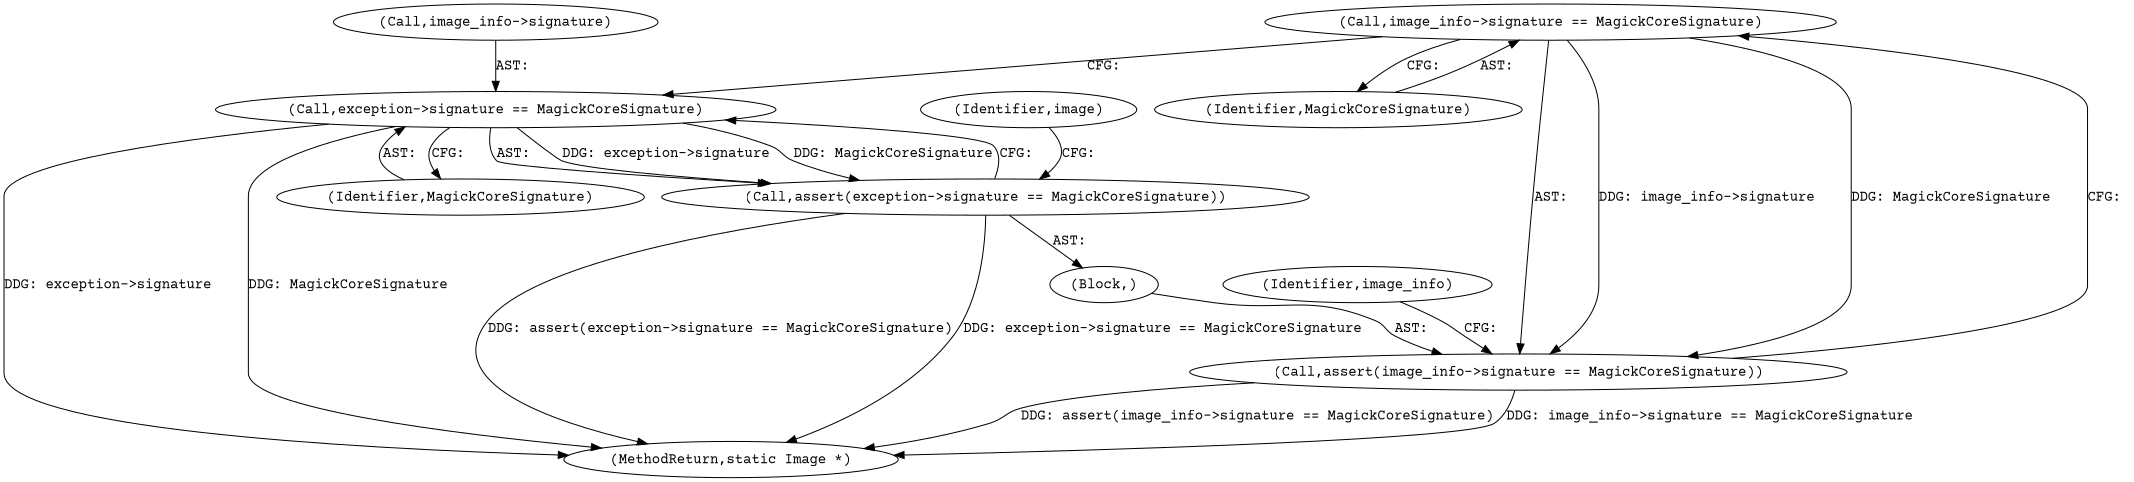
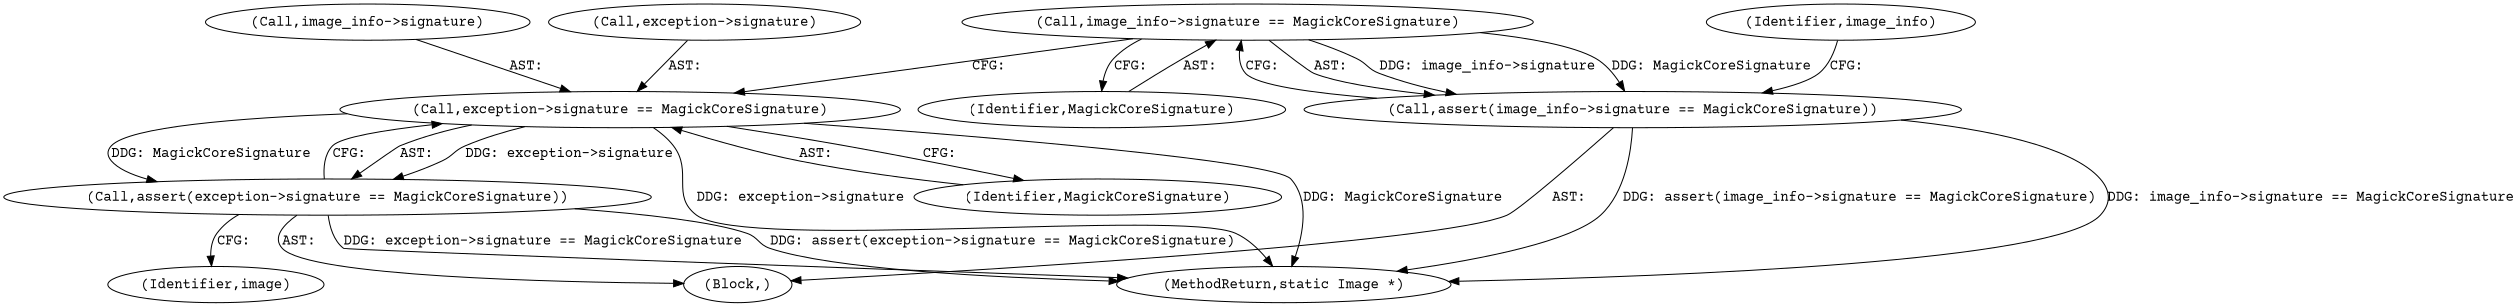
none -> (705, 22)
(1061, 151) -> (219, 231)
(1297, 305) -> (1224, 252)
